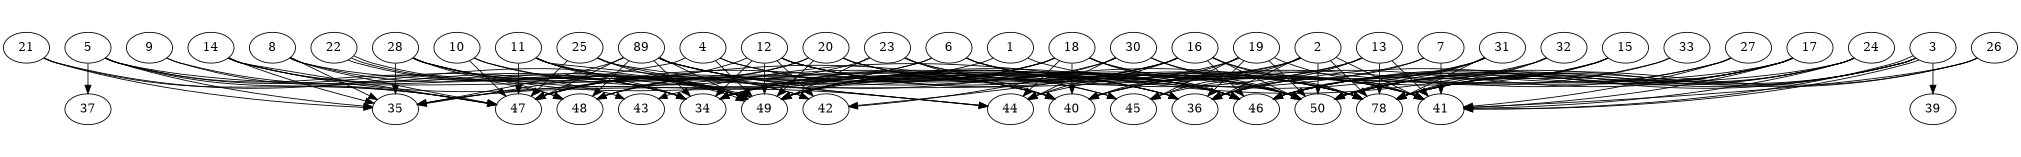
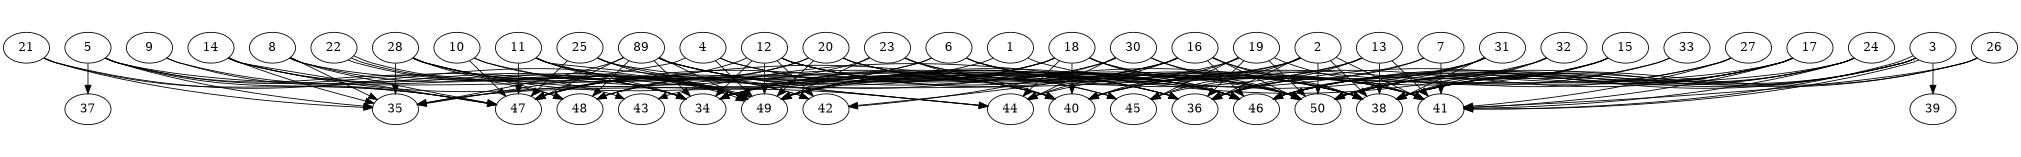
(1379, 109) -> (1379, 109)
